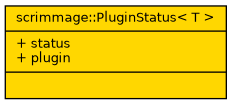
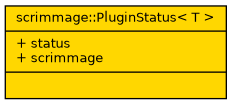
(44, 58) -> (60, 58)
